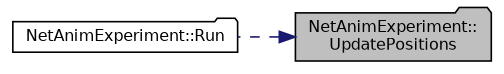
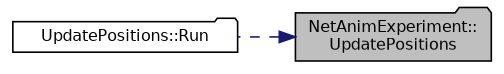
(125, 37) -> (125, 37)
